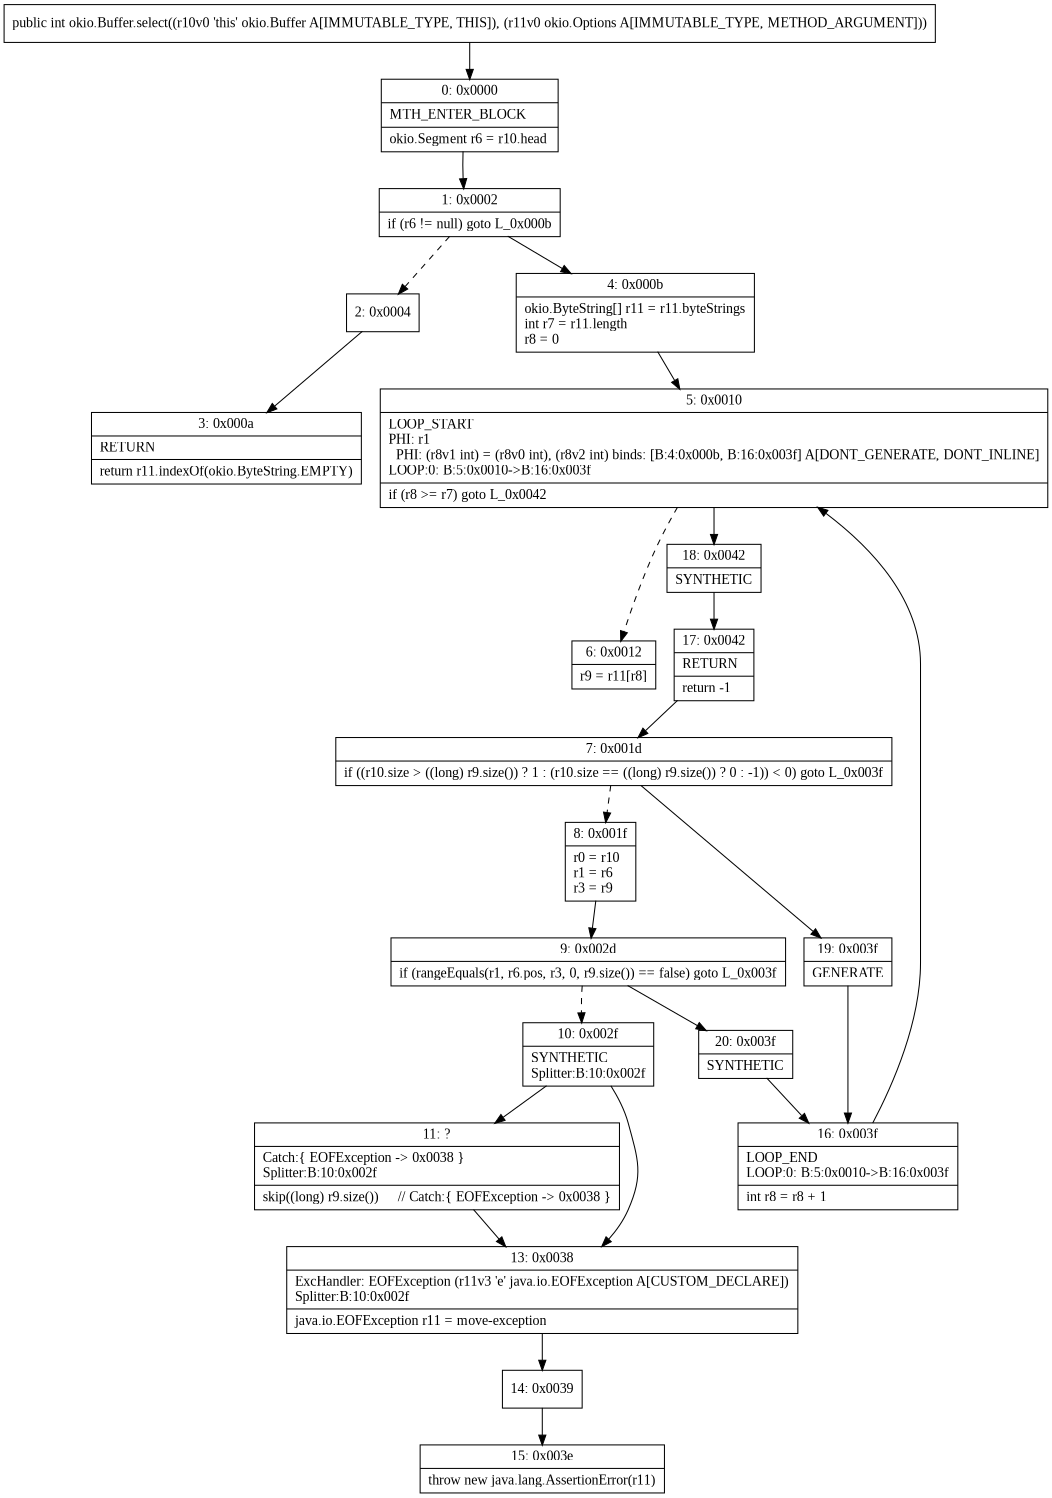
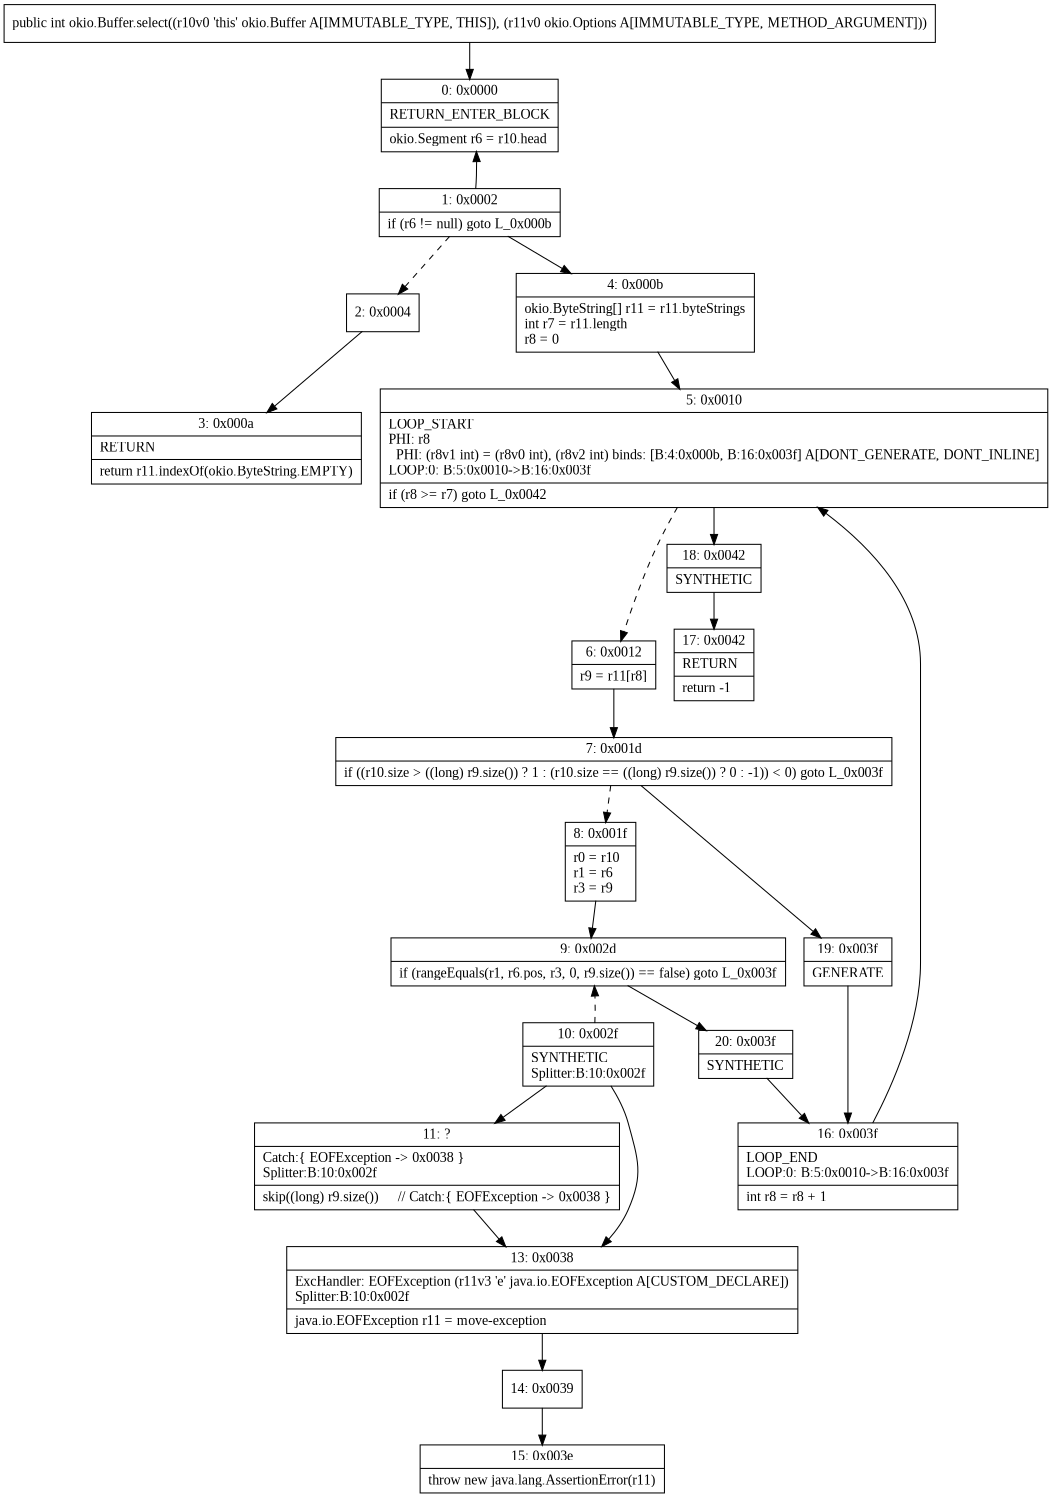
(458, 114) -> (470, 114)
(463, 165) -> (476, 175)
(411, 440) -> (411, 440)
(662, 716) -> (614, 708)
(582, 999) -> (595, 1010)
